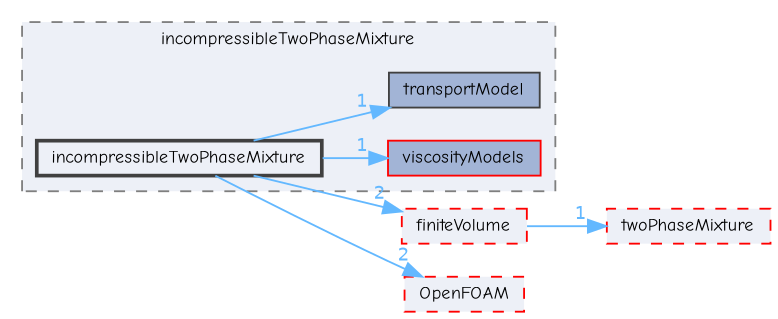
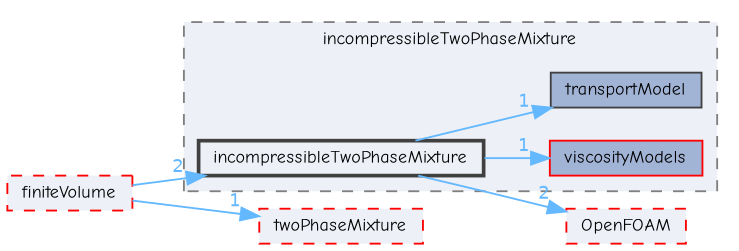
(319, 191) -> (160, 182)
